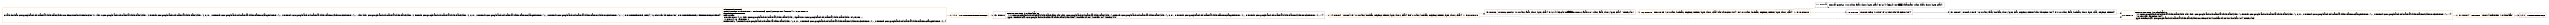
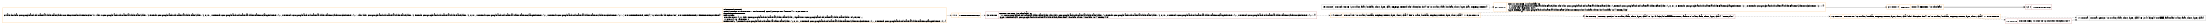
(1930, 12) -> (2074, 20)
(973, 15) -> (969, 15)
